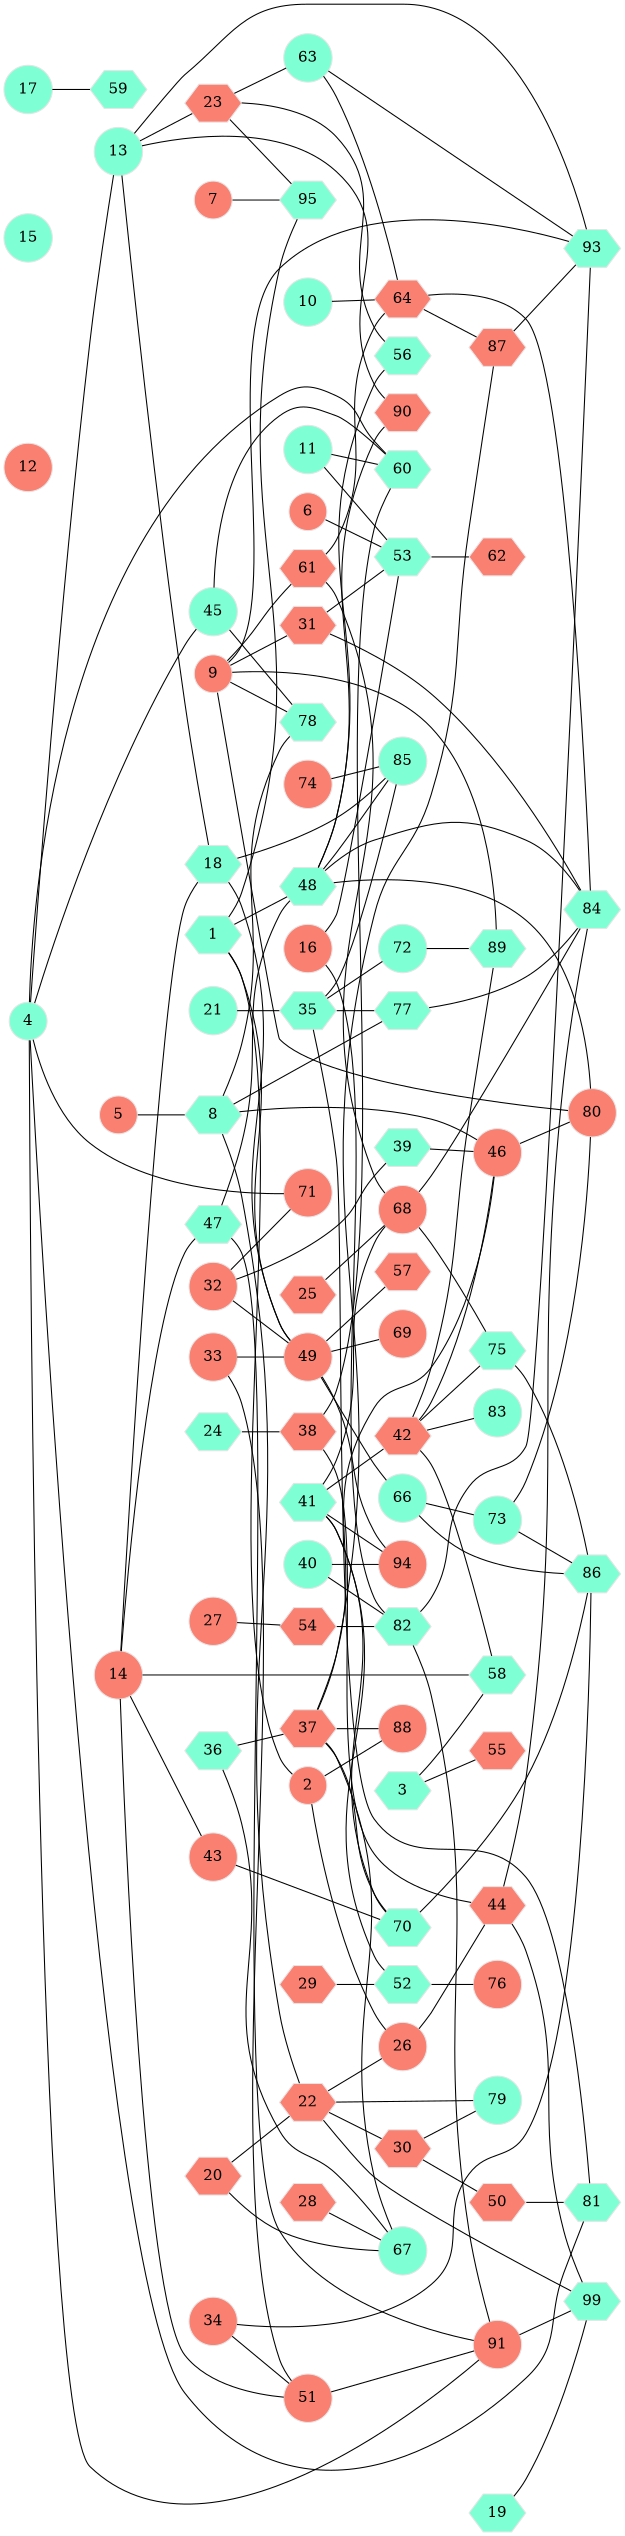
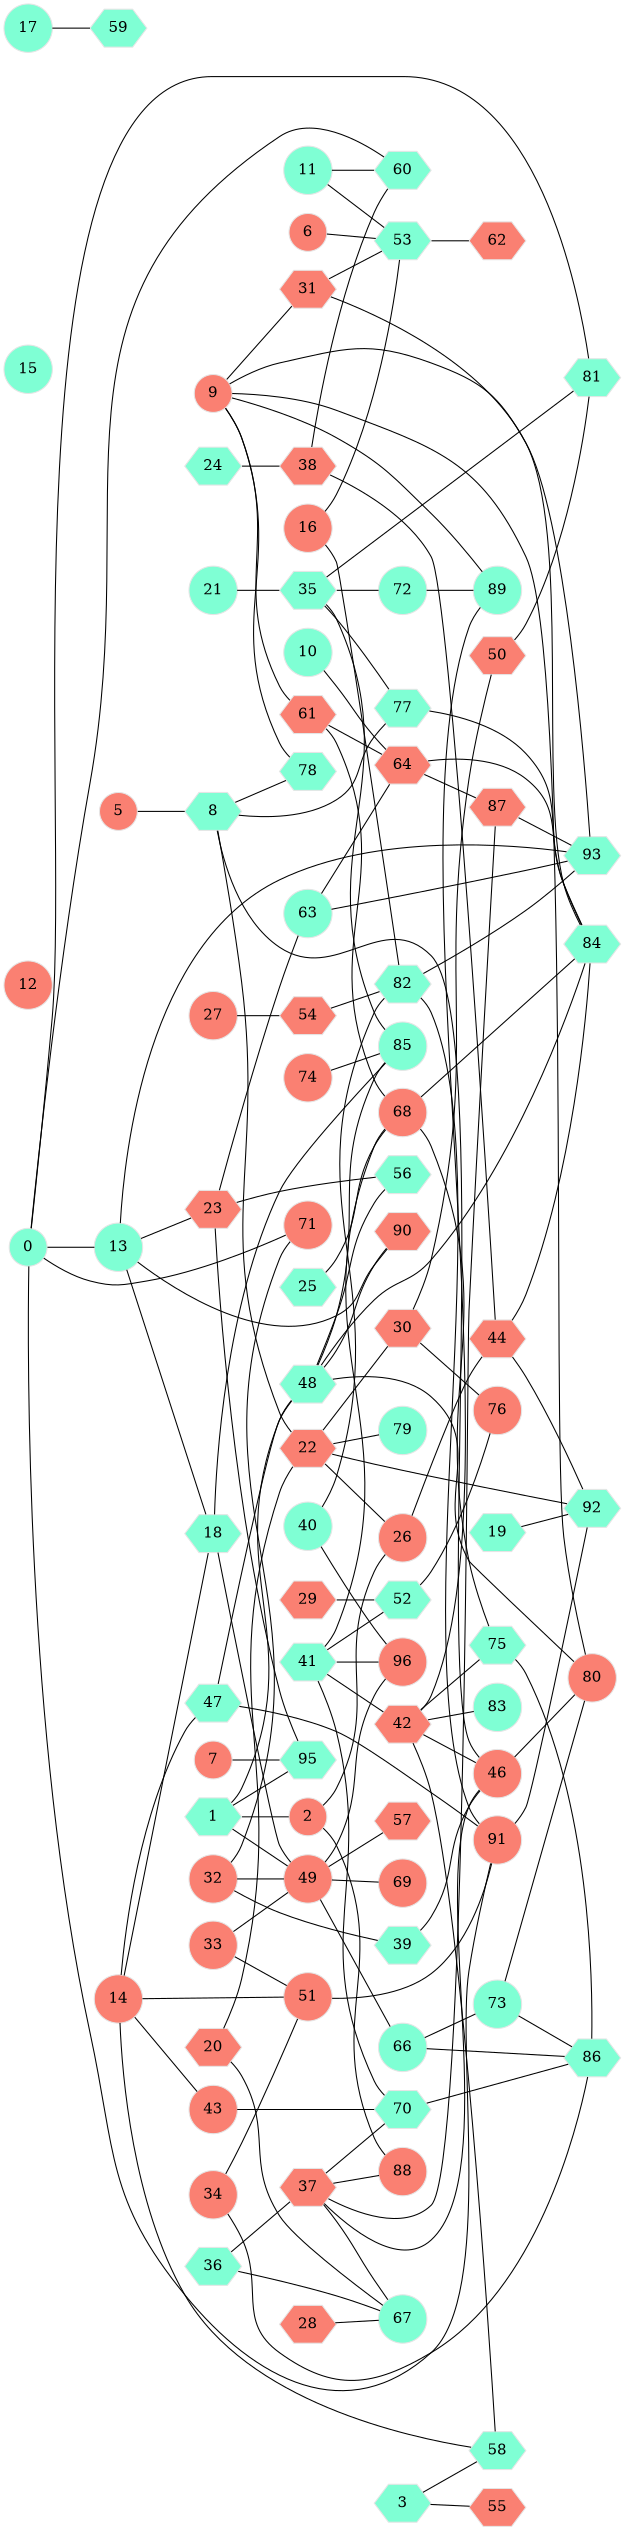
(213, 612) -> none
(497, 949) -> (497, 590)
(28, 1021) -> (28, 1247)
(308, 1295) -> (308, 1287)
(403, 1564) -> (403, 1662)
(450, 2125) -> (447, 1366)
(592, 2301) -> (592, 1508)
